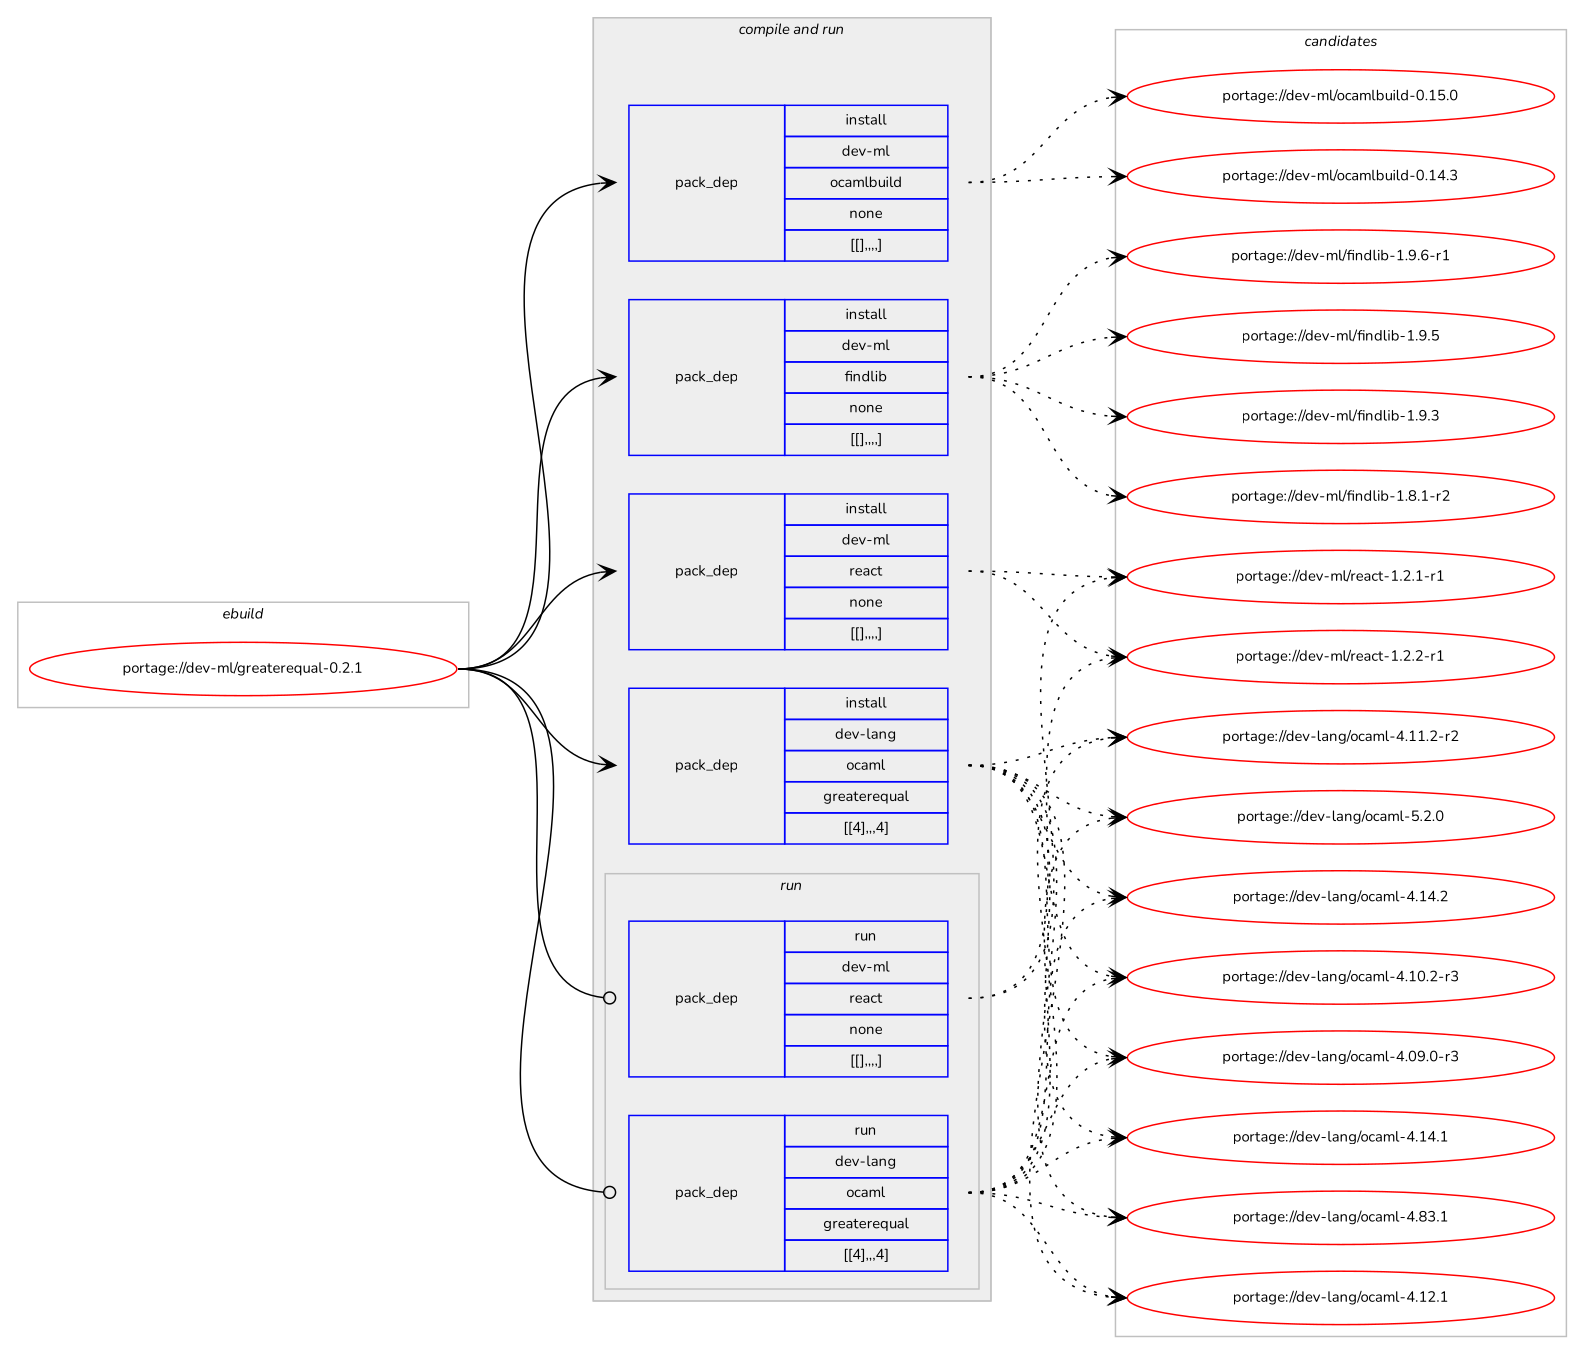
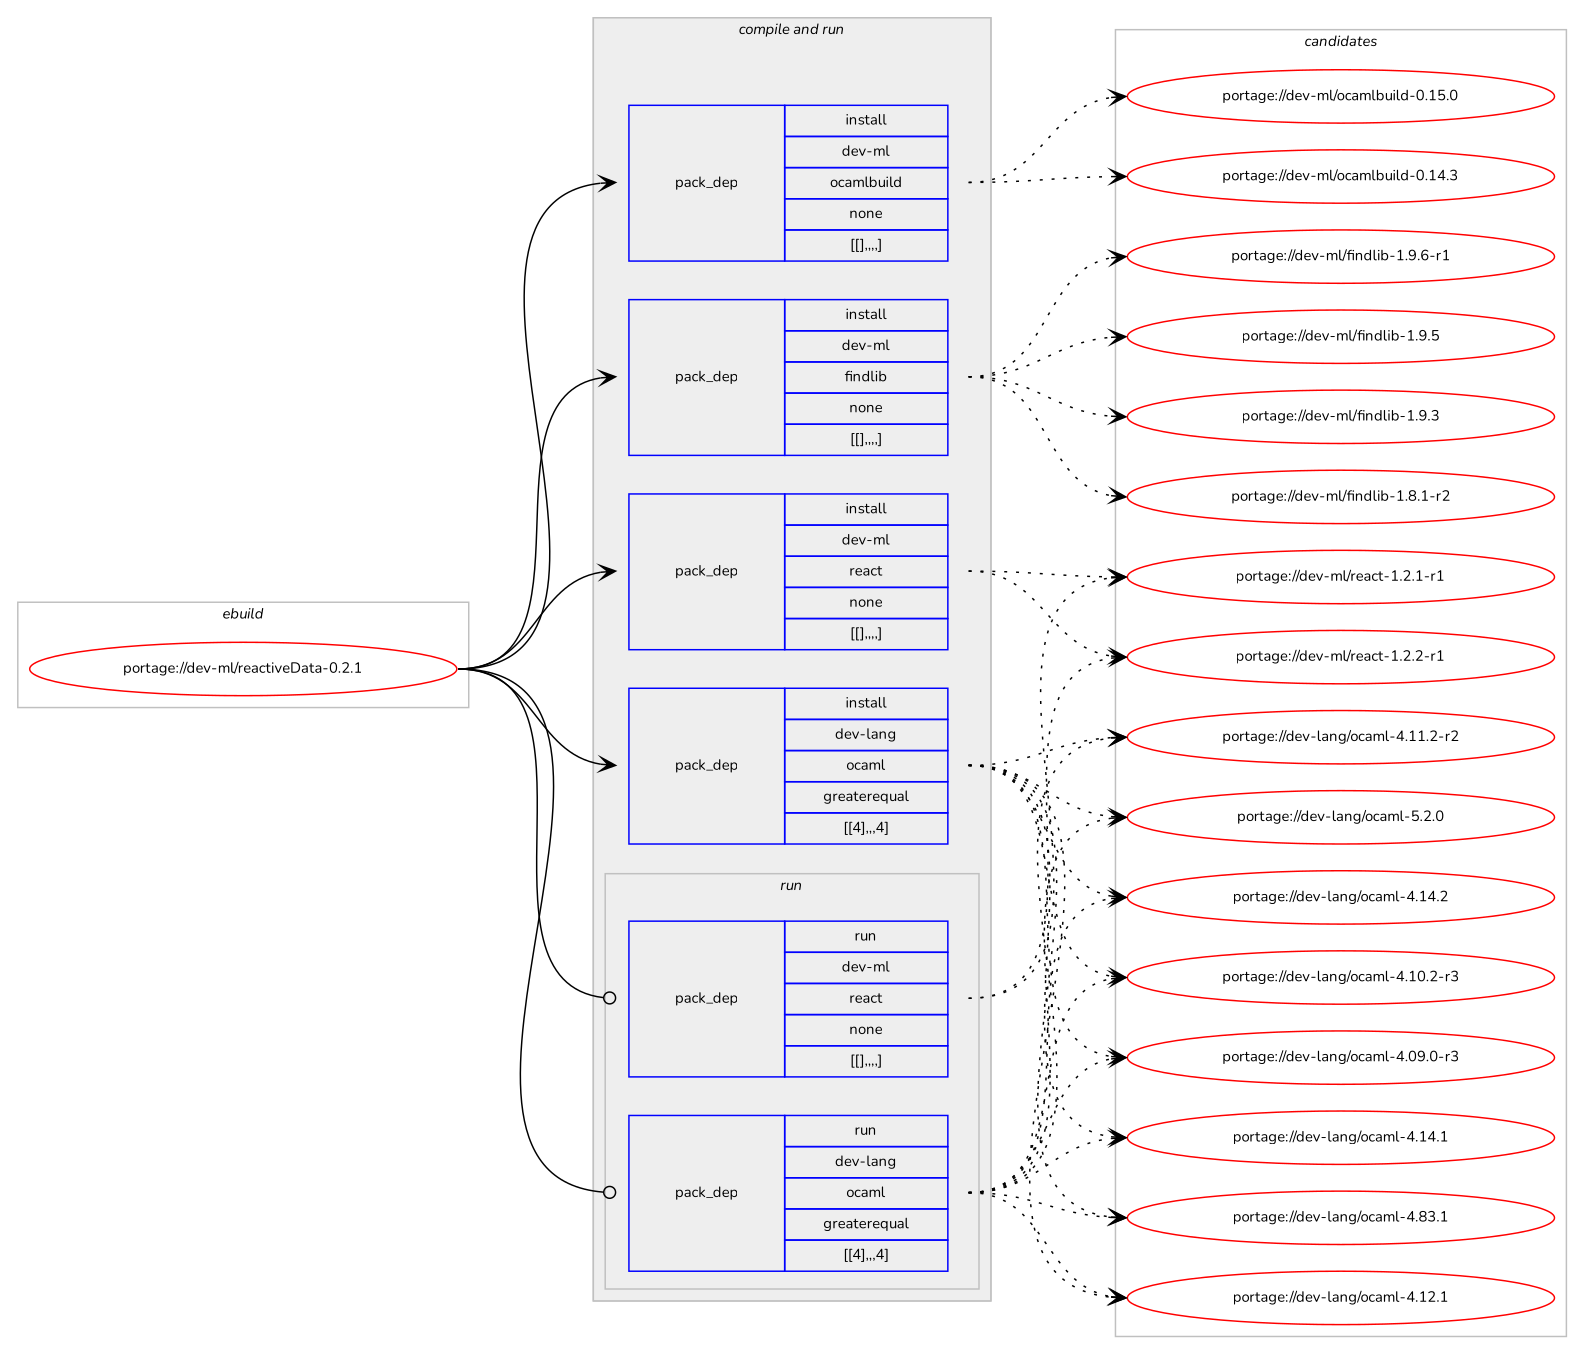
(243, 669) -> (243, 669)
